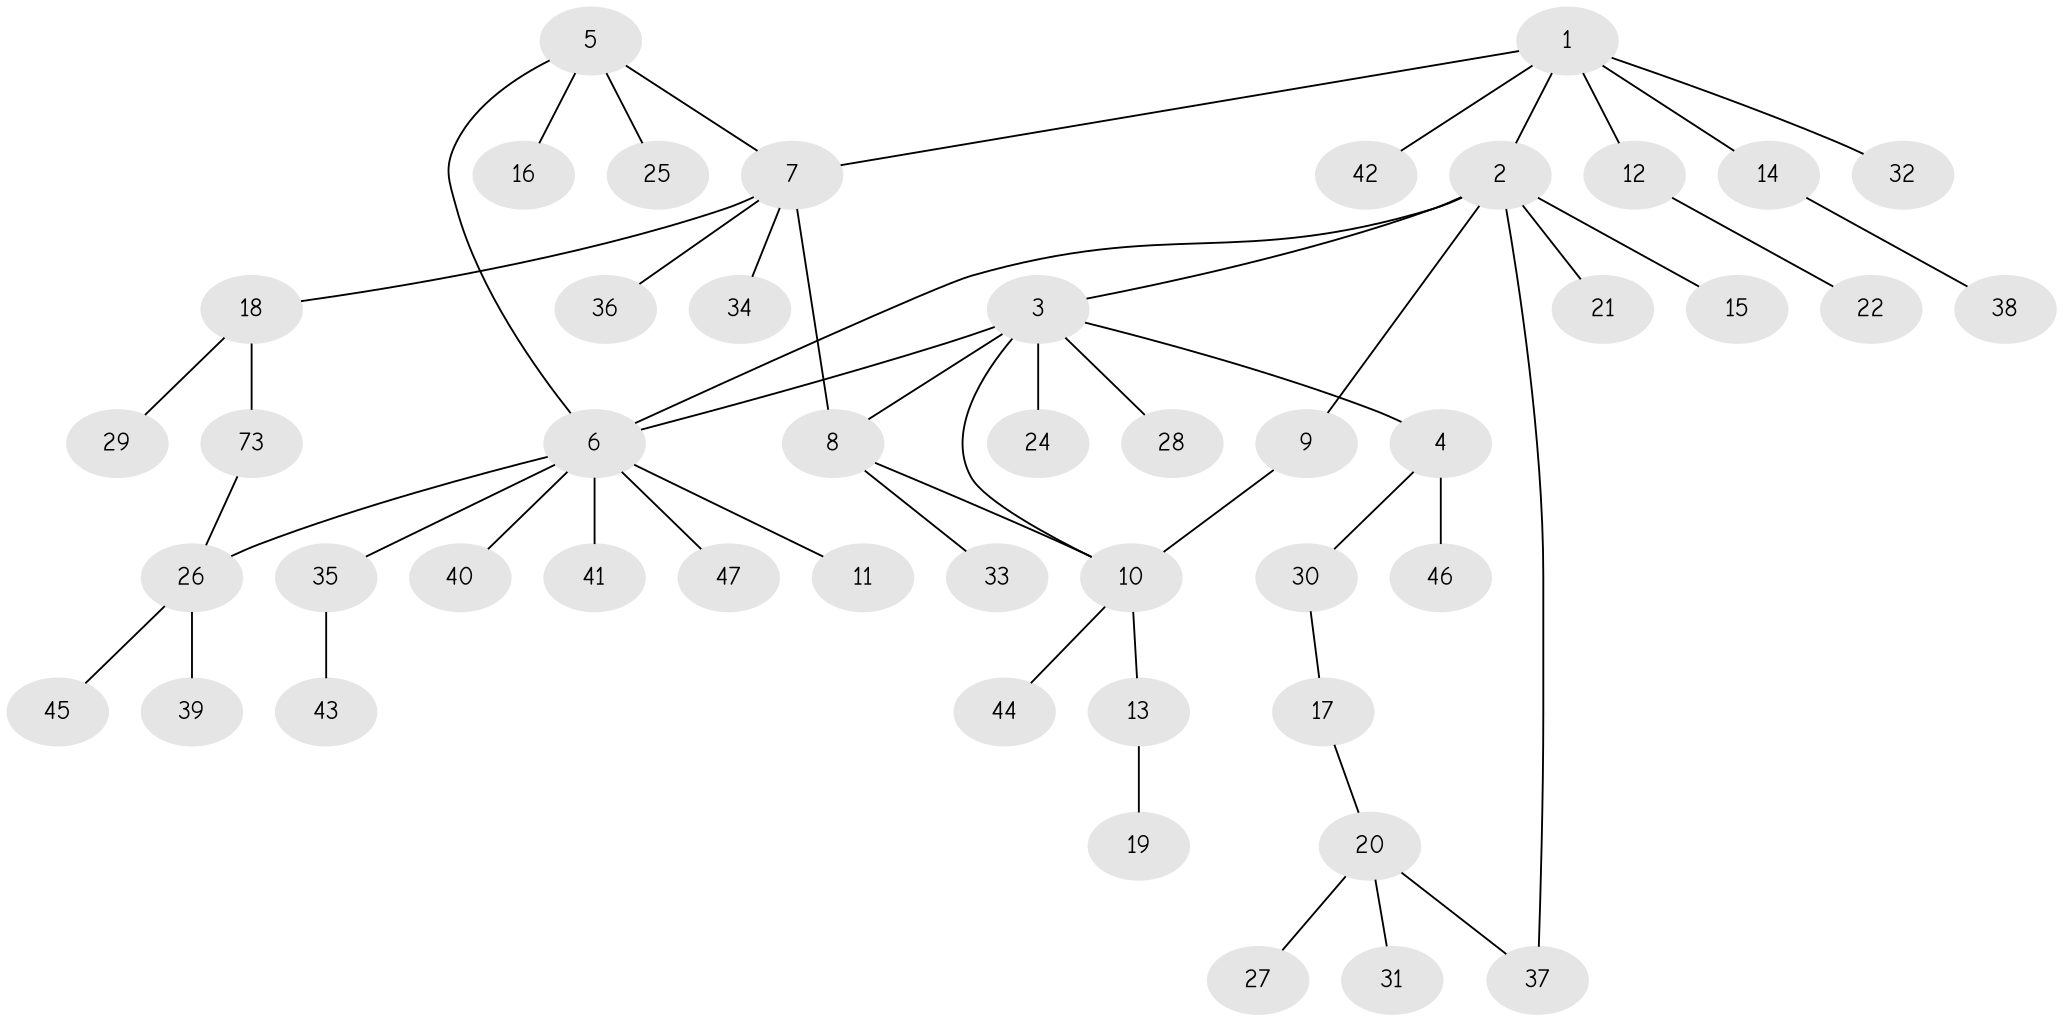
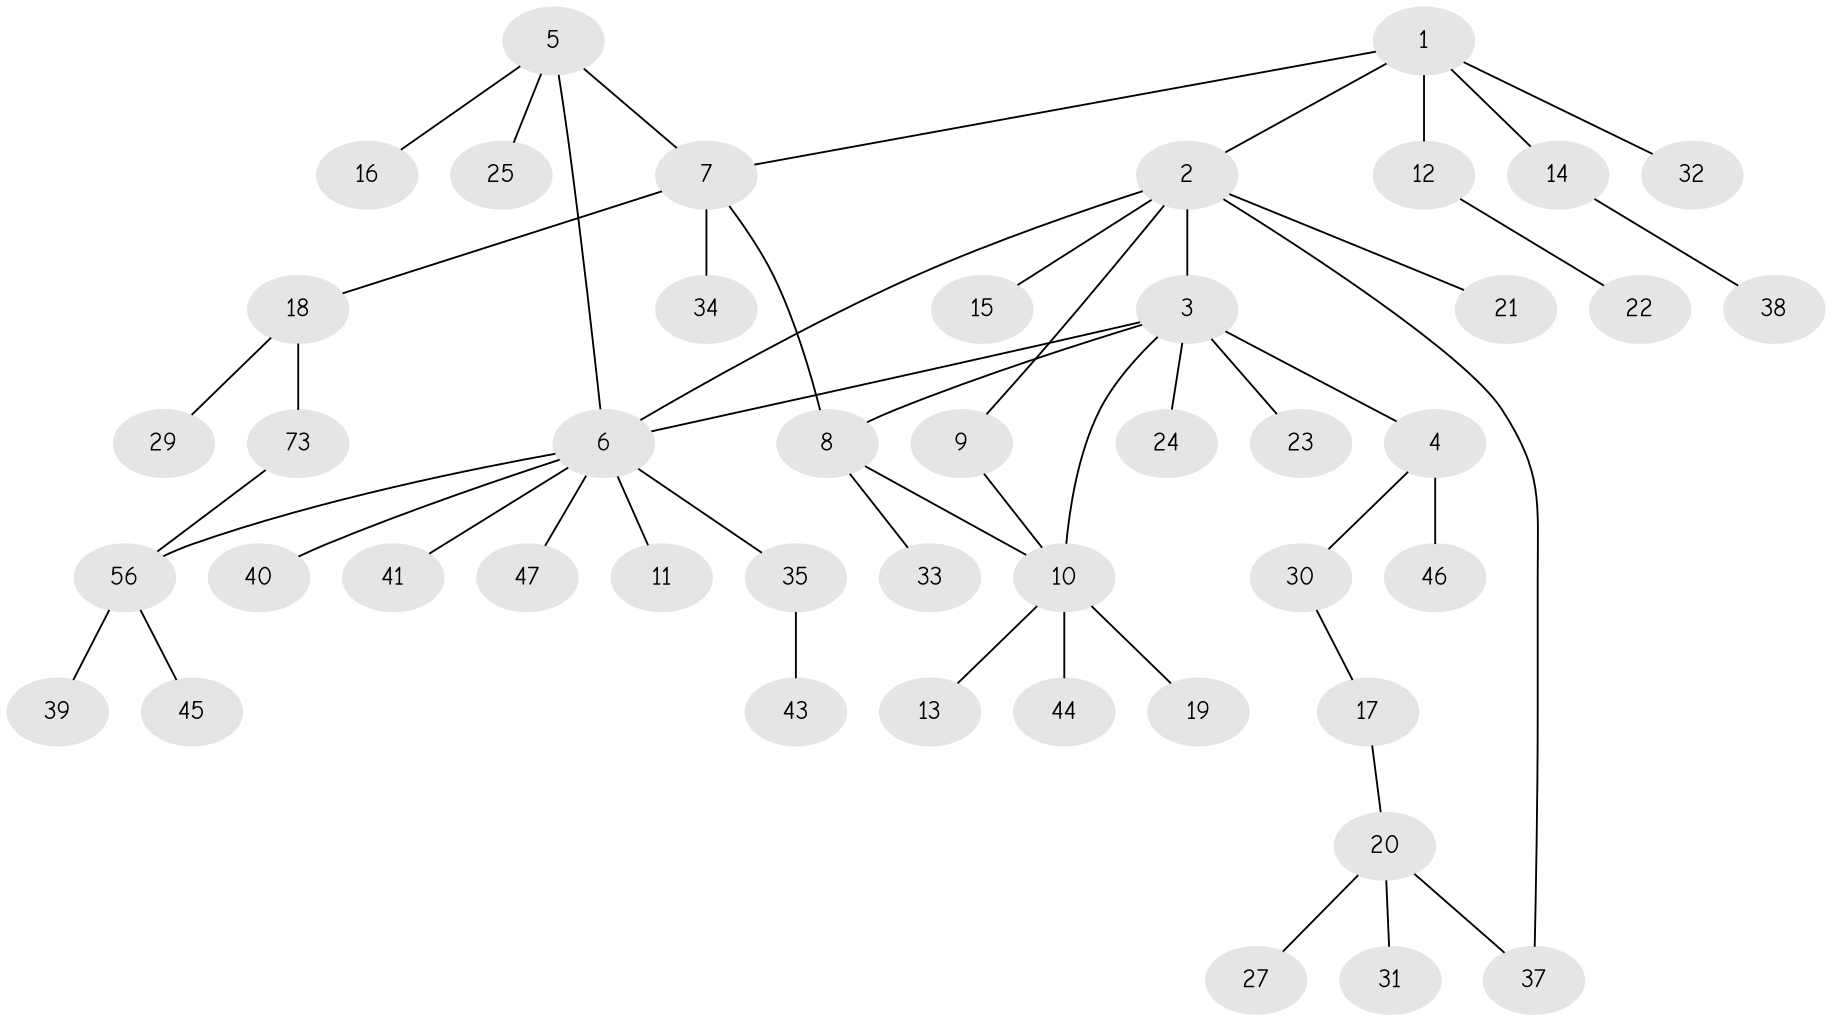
(1366, 175) -> none
(606, 309) -> none
(1172, 444) -> (1301, 444)
(192, 578) -> (125, 578)
(1139, 779) -> (1131, 645)
